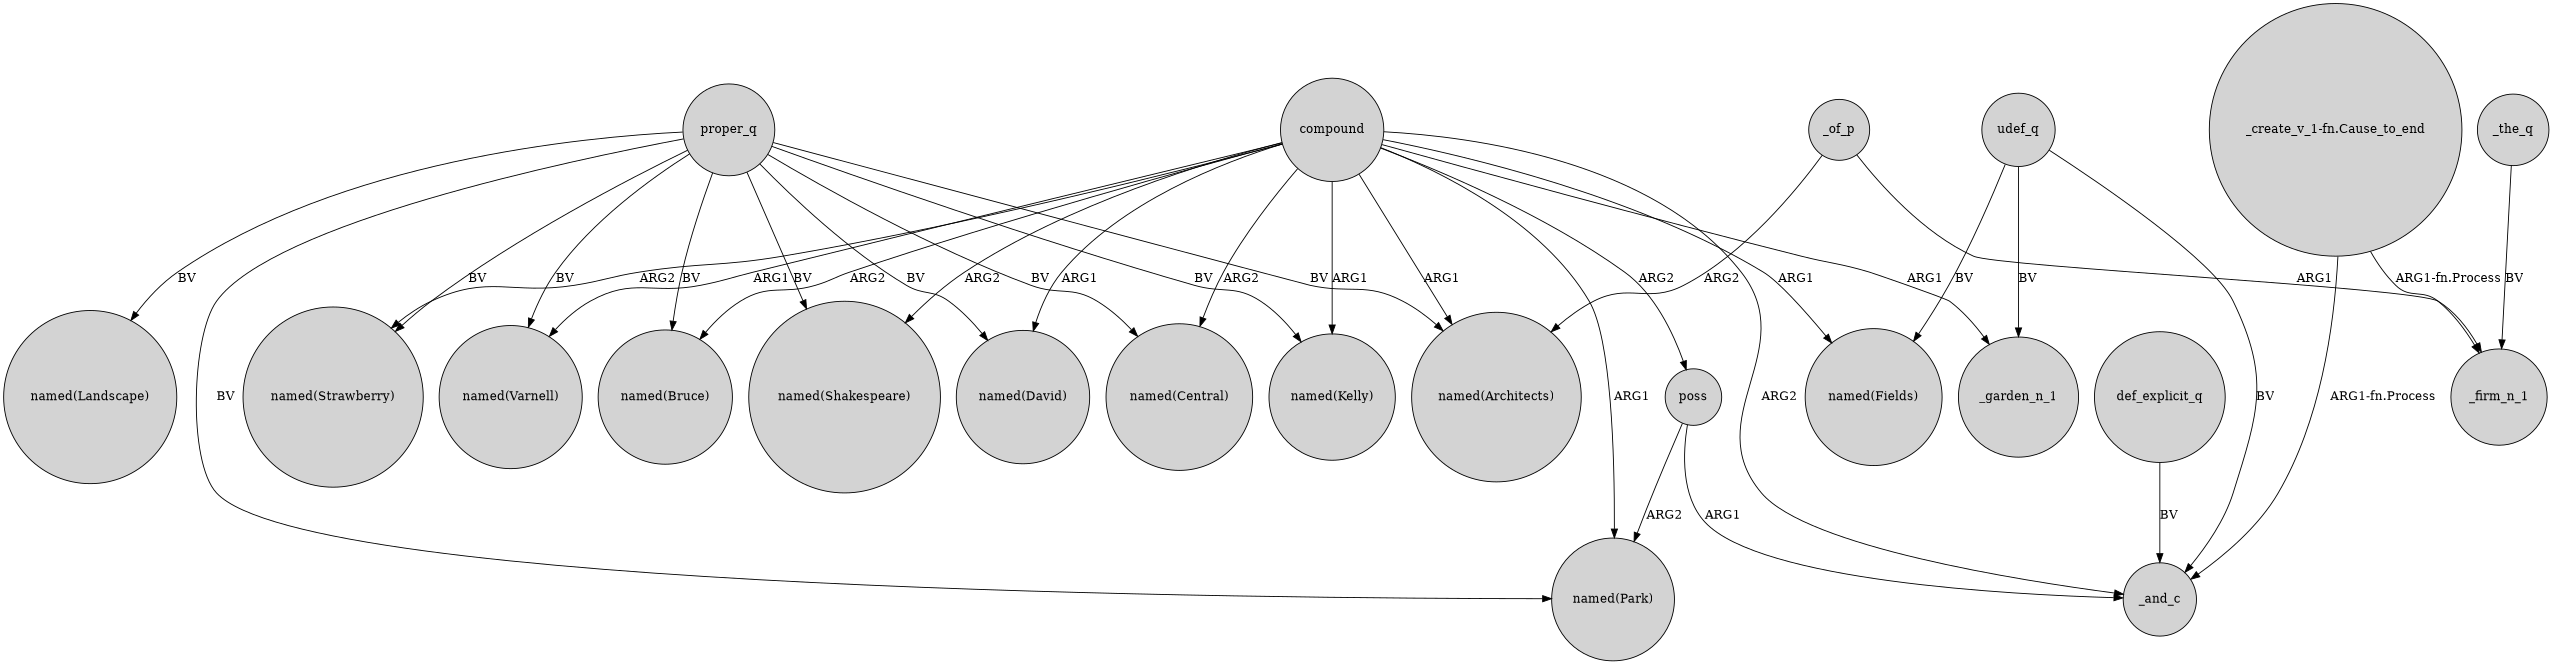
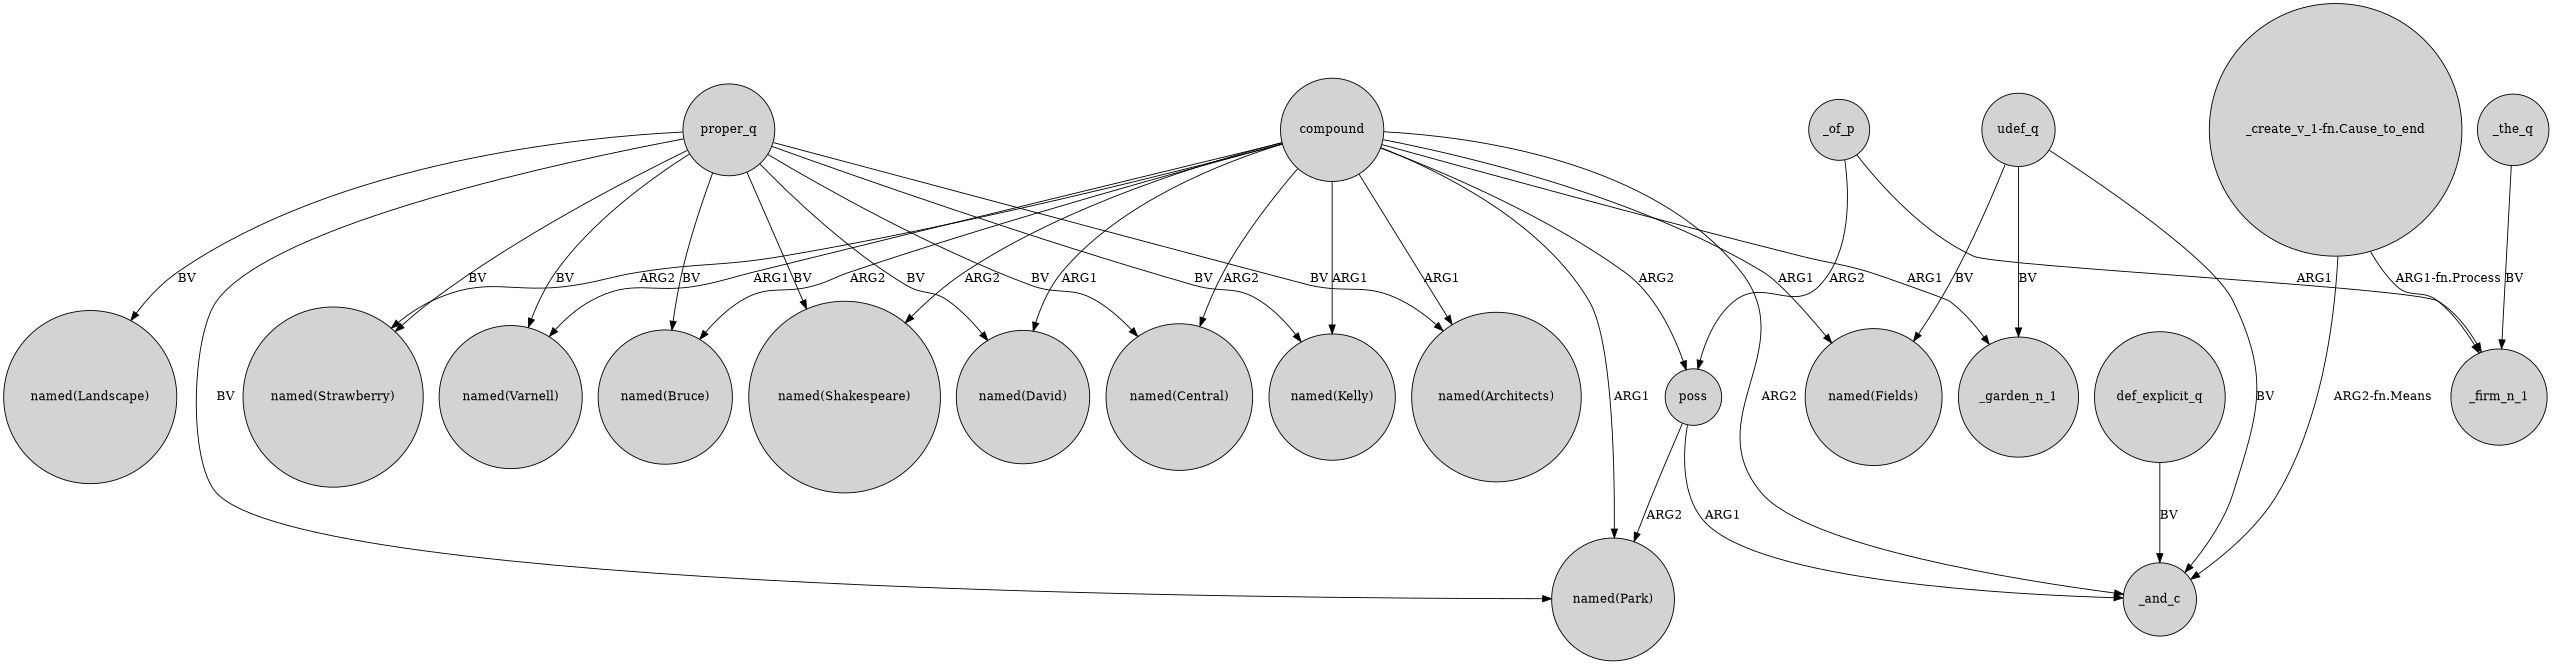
(1708, 271) -> (1808, 294)
(2383, 397) -> (2383, 397)
